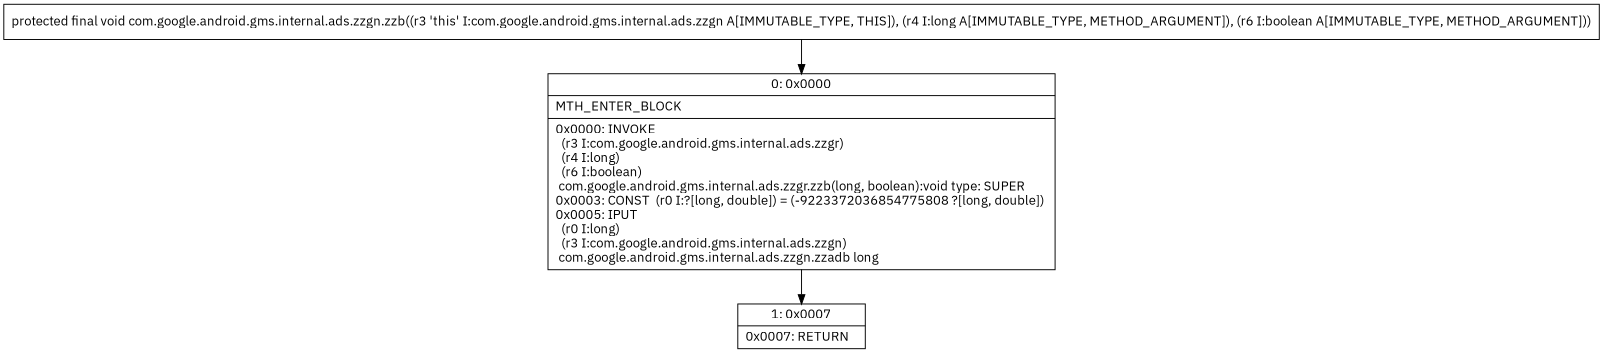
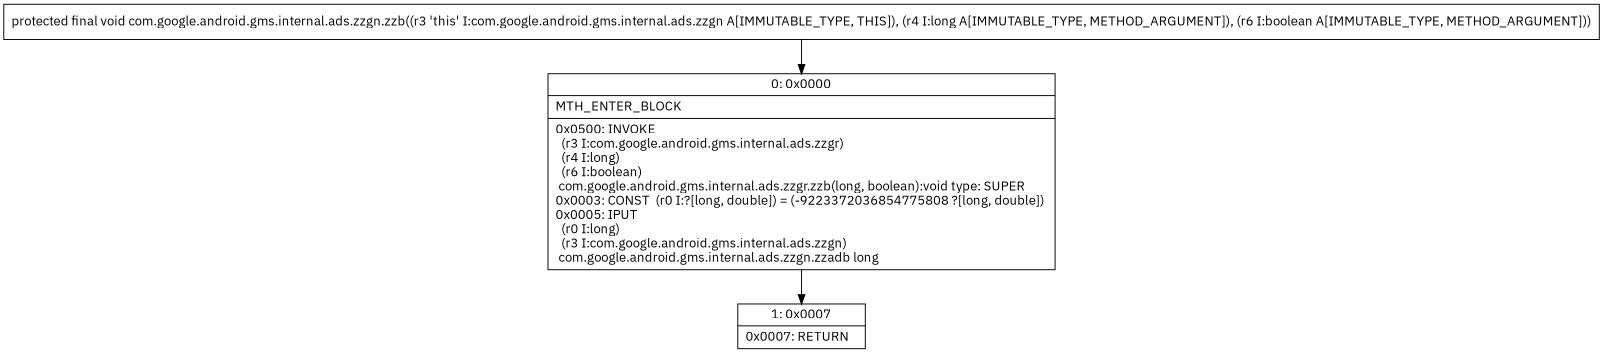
(609, 129) -> (609, 129)
